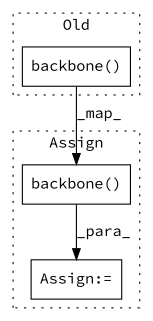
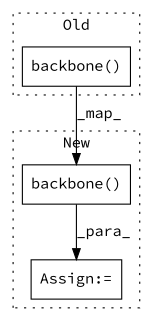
(76, 144) -> (76, 144)
